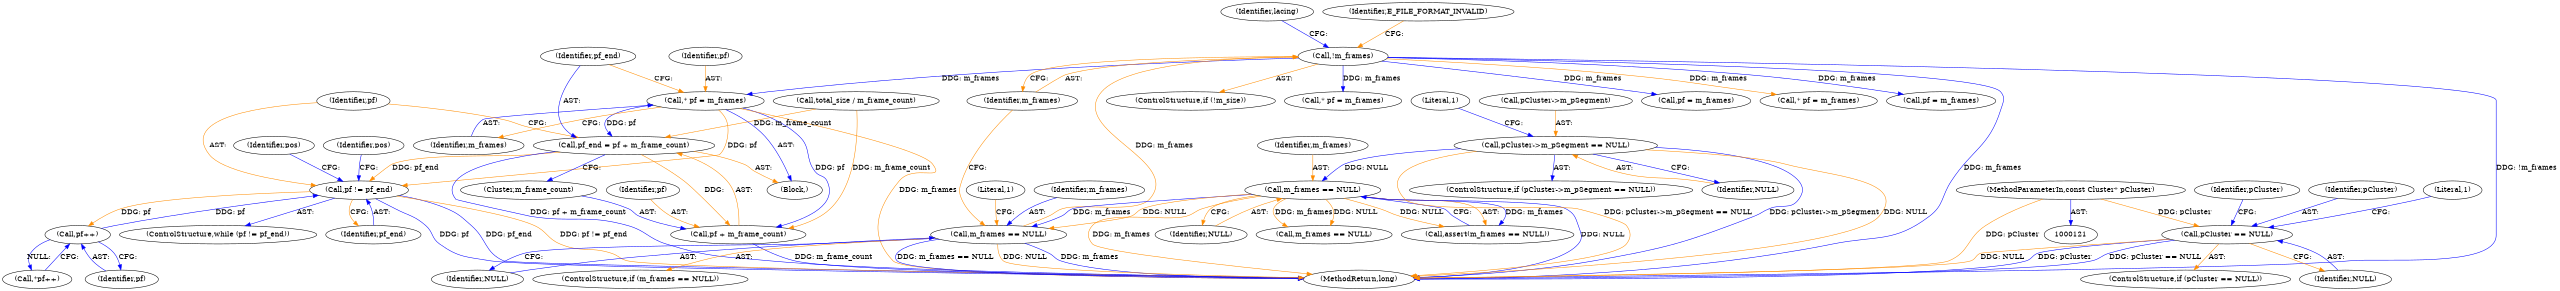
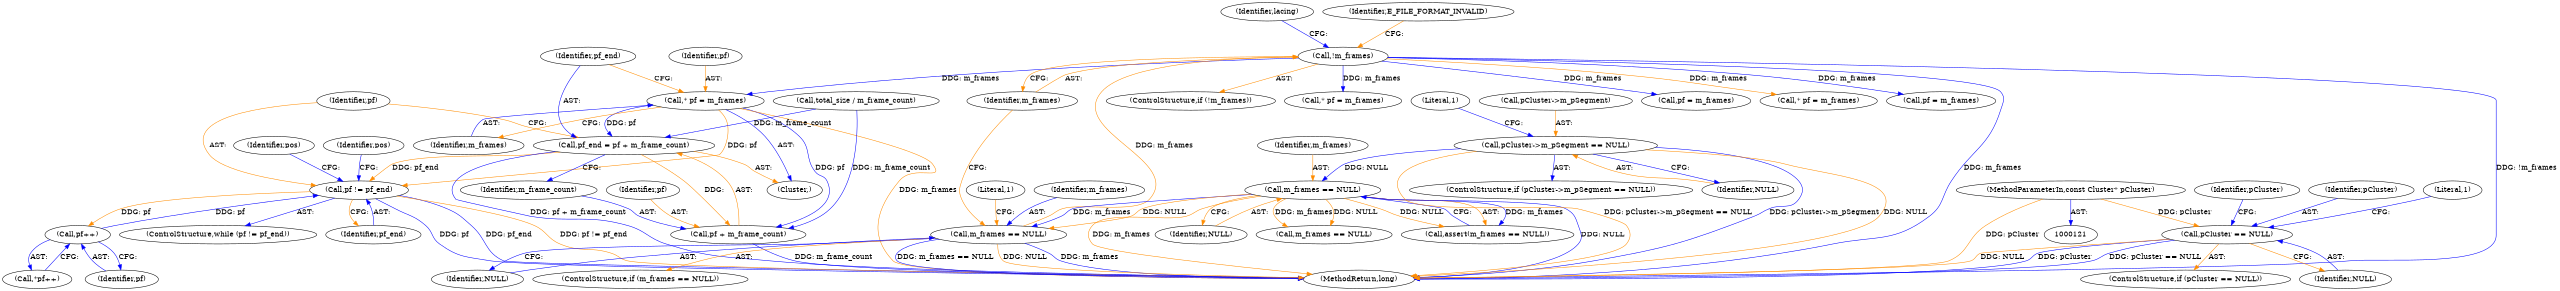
(1191, 101) -> (1191, 101)
(743, 123) -> (743, 123)
(847, 182) -> (847, 182)
(529, 190) -> (529, 190)
(795, 190) -> (795, 190)
(40, 257) -> (40, 257)
